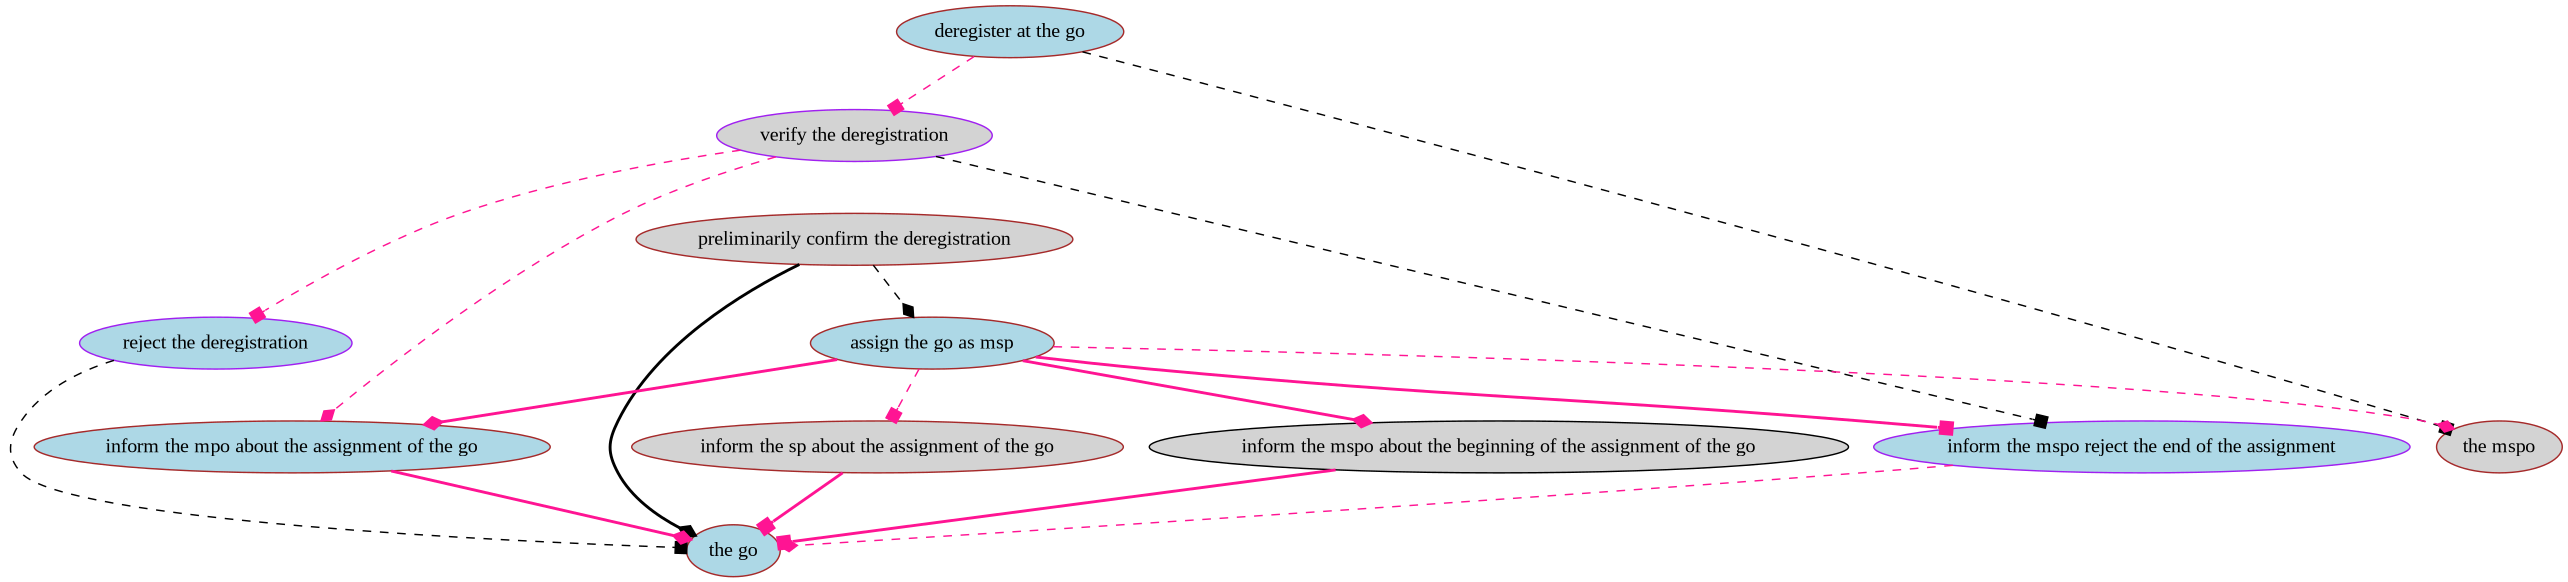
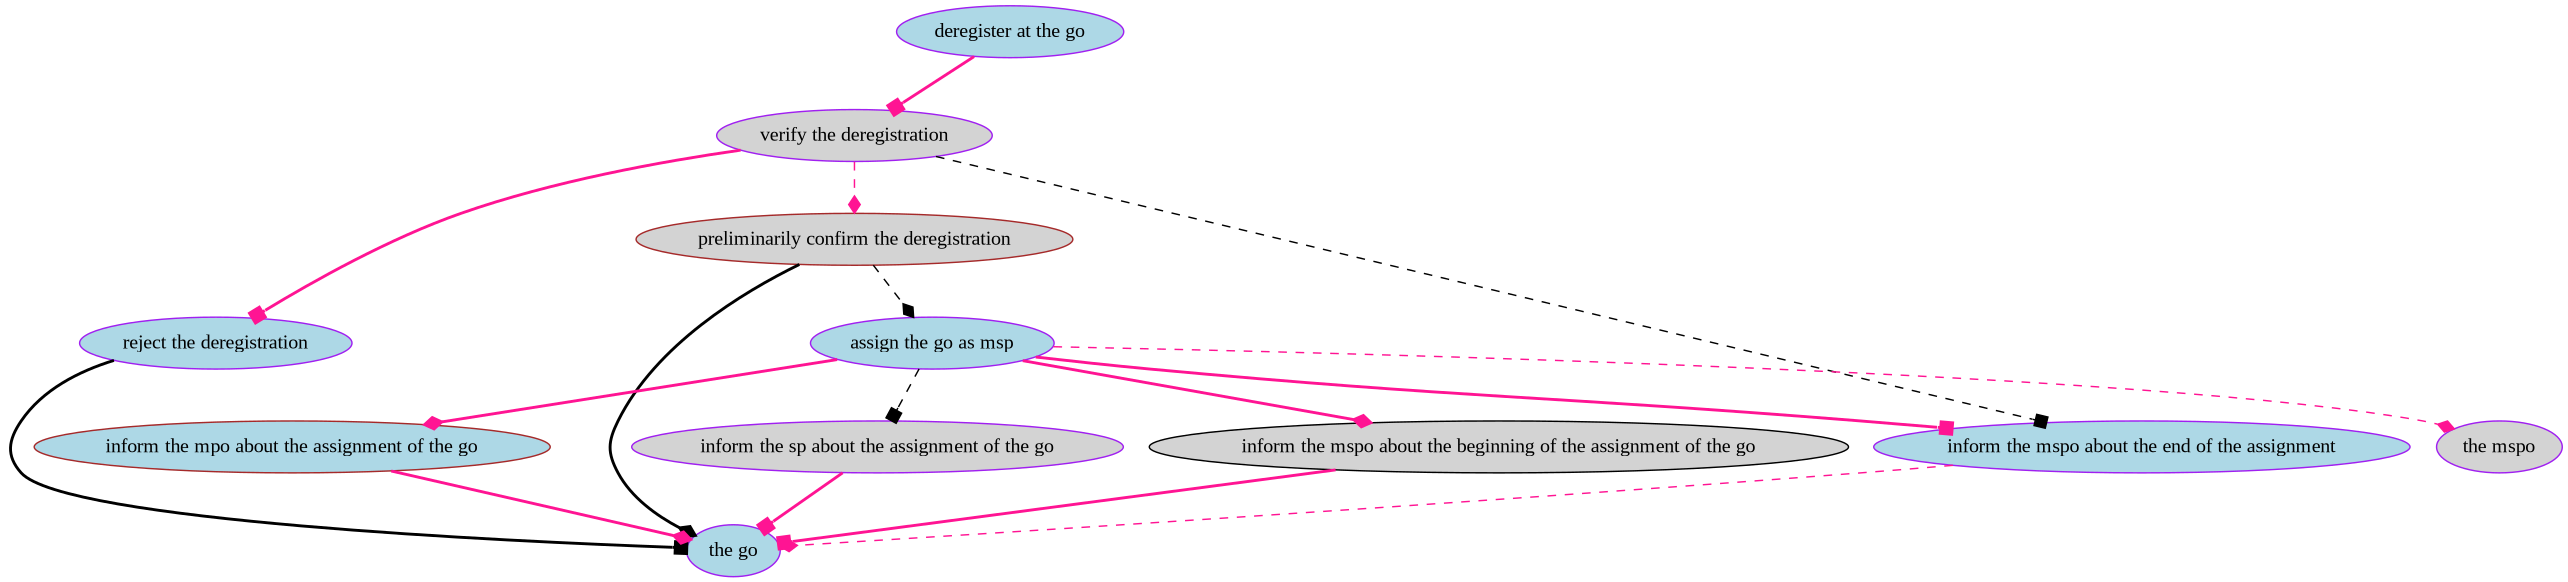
(1010, 32) -> (1010, 32)
(939, 80) -> (939, 80)
(493, 203) -> (493, 203)
(1762, 233) -> none
(542, 260) -> (854, 179)
(932, 343) -> (932, 343)
(909, 388) -> (909, 388)
(878, 447) -> (878, 447)
(2142, 447) -> (2142, 447)
(2499, 447) -> (2499, 447)
(259, 522) -> (259, 522)
(733, 551) -> (733, 551)
